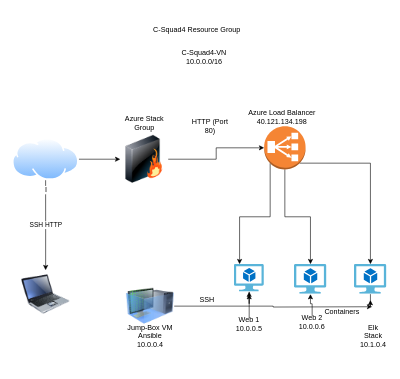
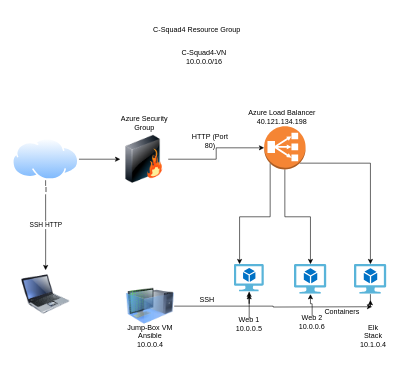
(145, 123) -> (145, 123)
(210, 126) -> (210, 141)
